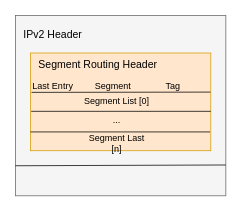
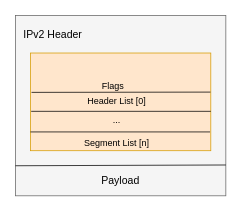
(98, 64) -> none
(53, 87) -> none
(113, 87) -> (113, 87)
(173, 87) -> none
(117, 102) -> (117, 102)
(117, 143) -> (117, 143)
none -> (120, 180)
